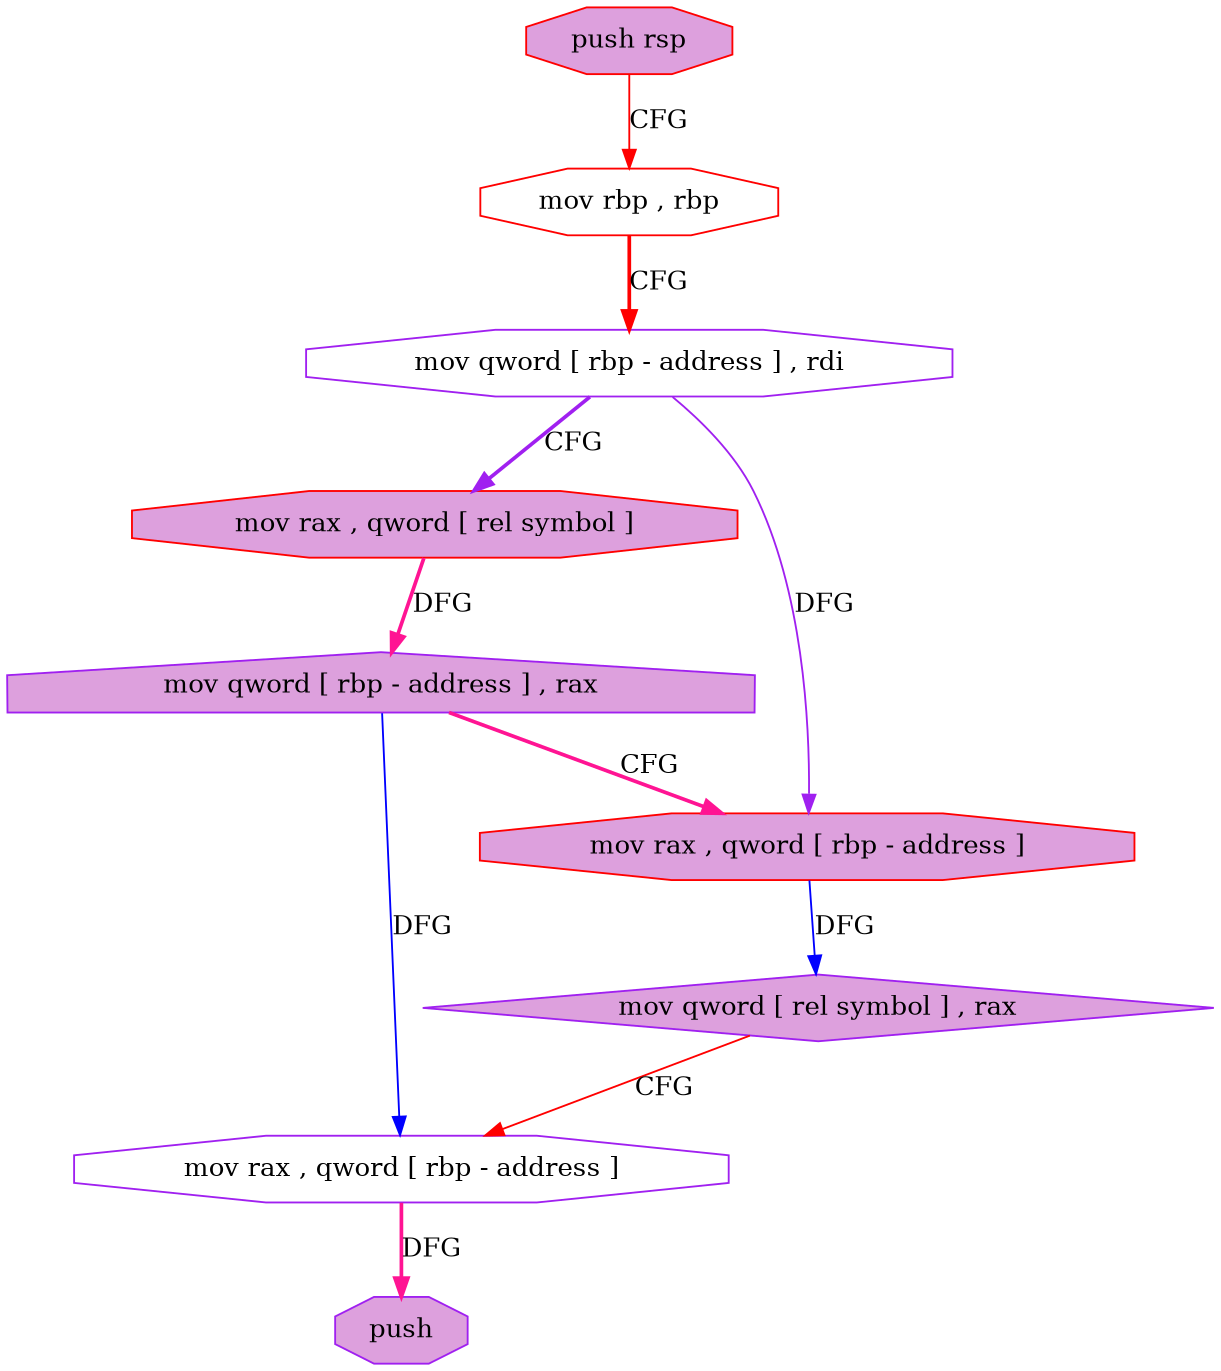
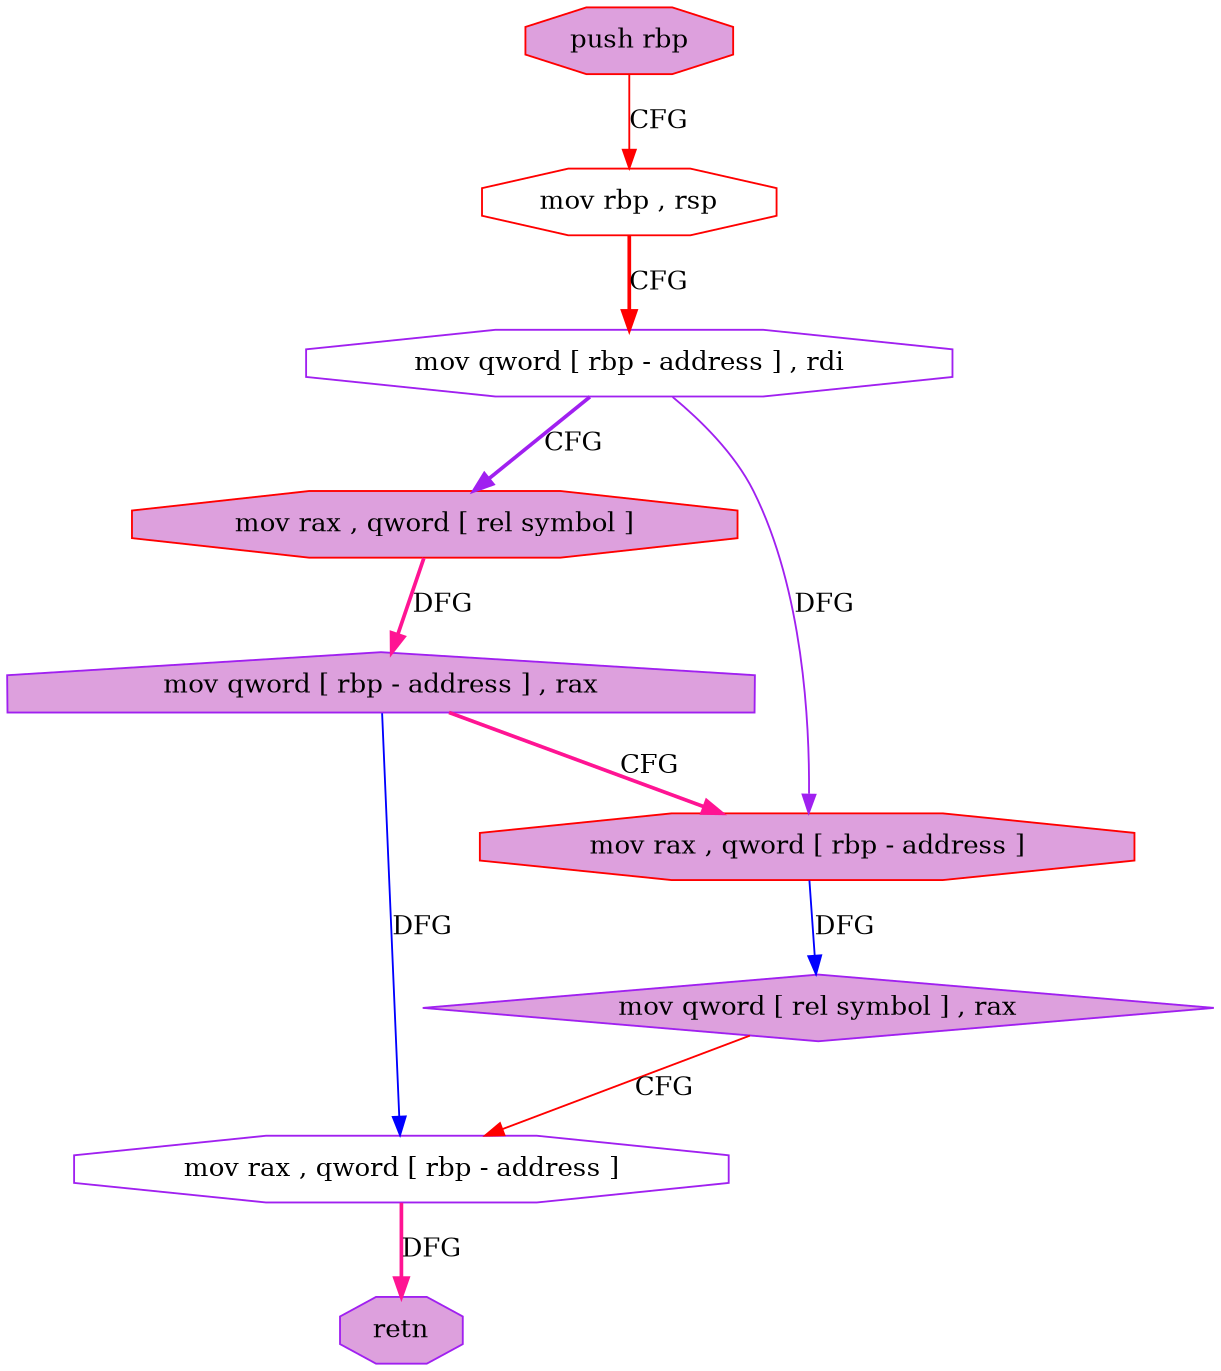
(629, 41) -> (629, 41)
(629, 202) -> (629, 202)
(401, 1330) -> (401, 1330)
